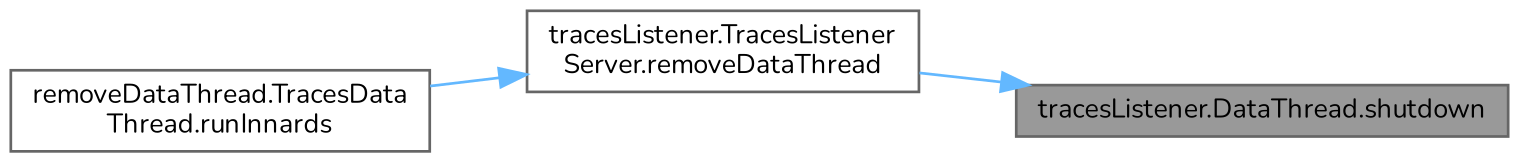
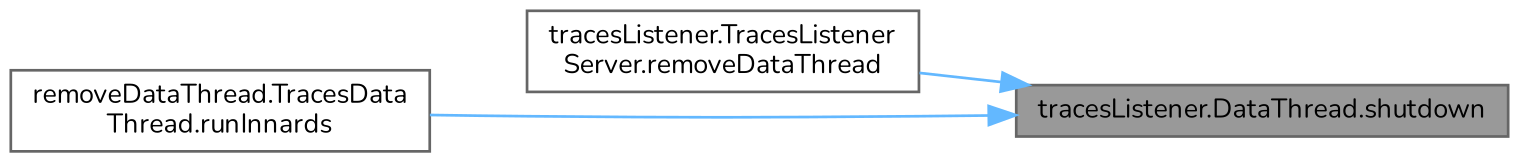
(465, 82) -> (709, 117)
